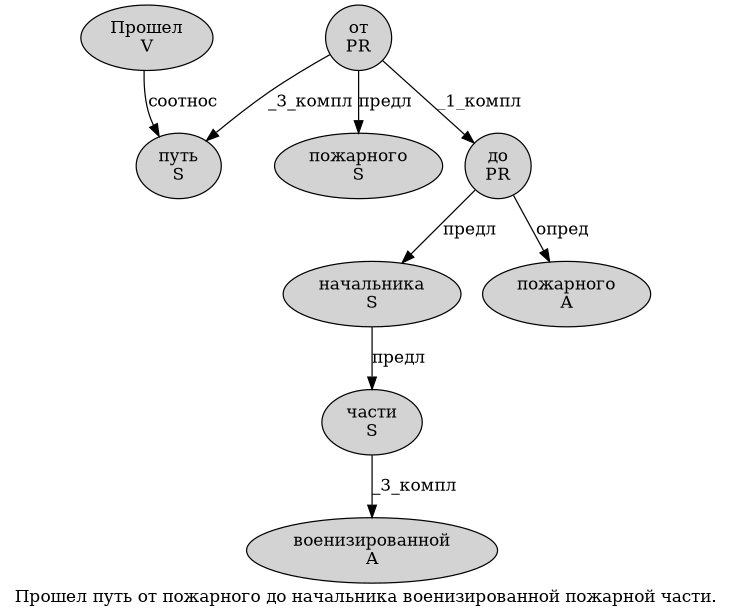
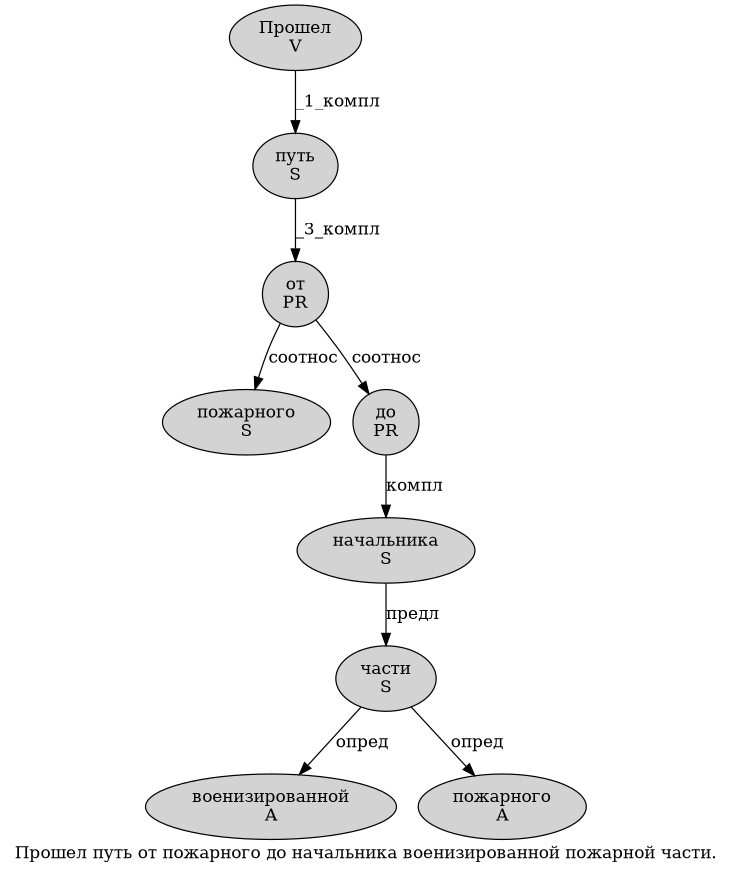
(271, 91) -> (295, 224)
(183, 102) -> (338, 102)
(386, 102) -> (303, 358)
(480, 102) -> (387, 358)
(529, 223) -> (439, 737)
(470, 230) -> (415, 486)
(415, 486) -> (362, 743)
